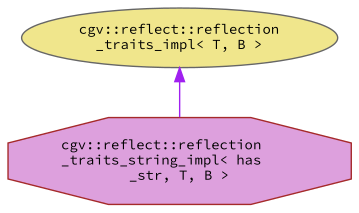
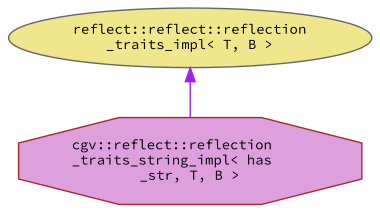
(180, 38) -> (190, 38)
